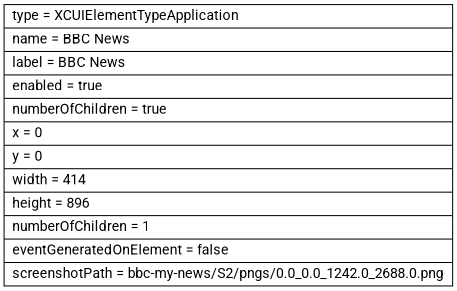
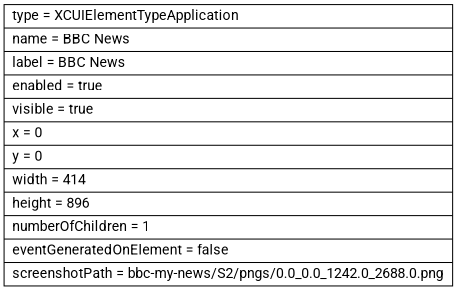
(90, 110) -> (53, 110)
